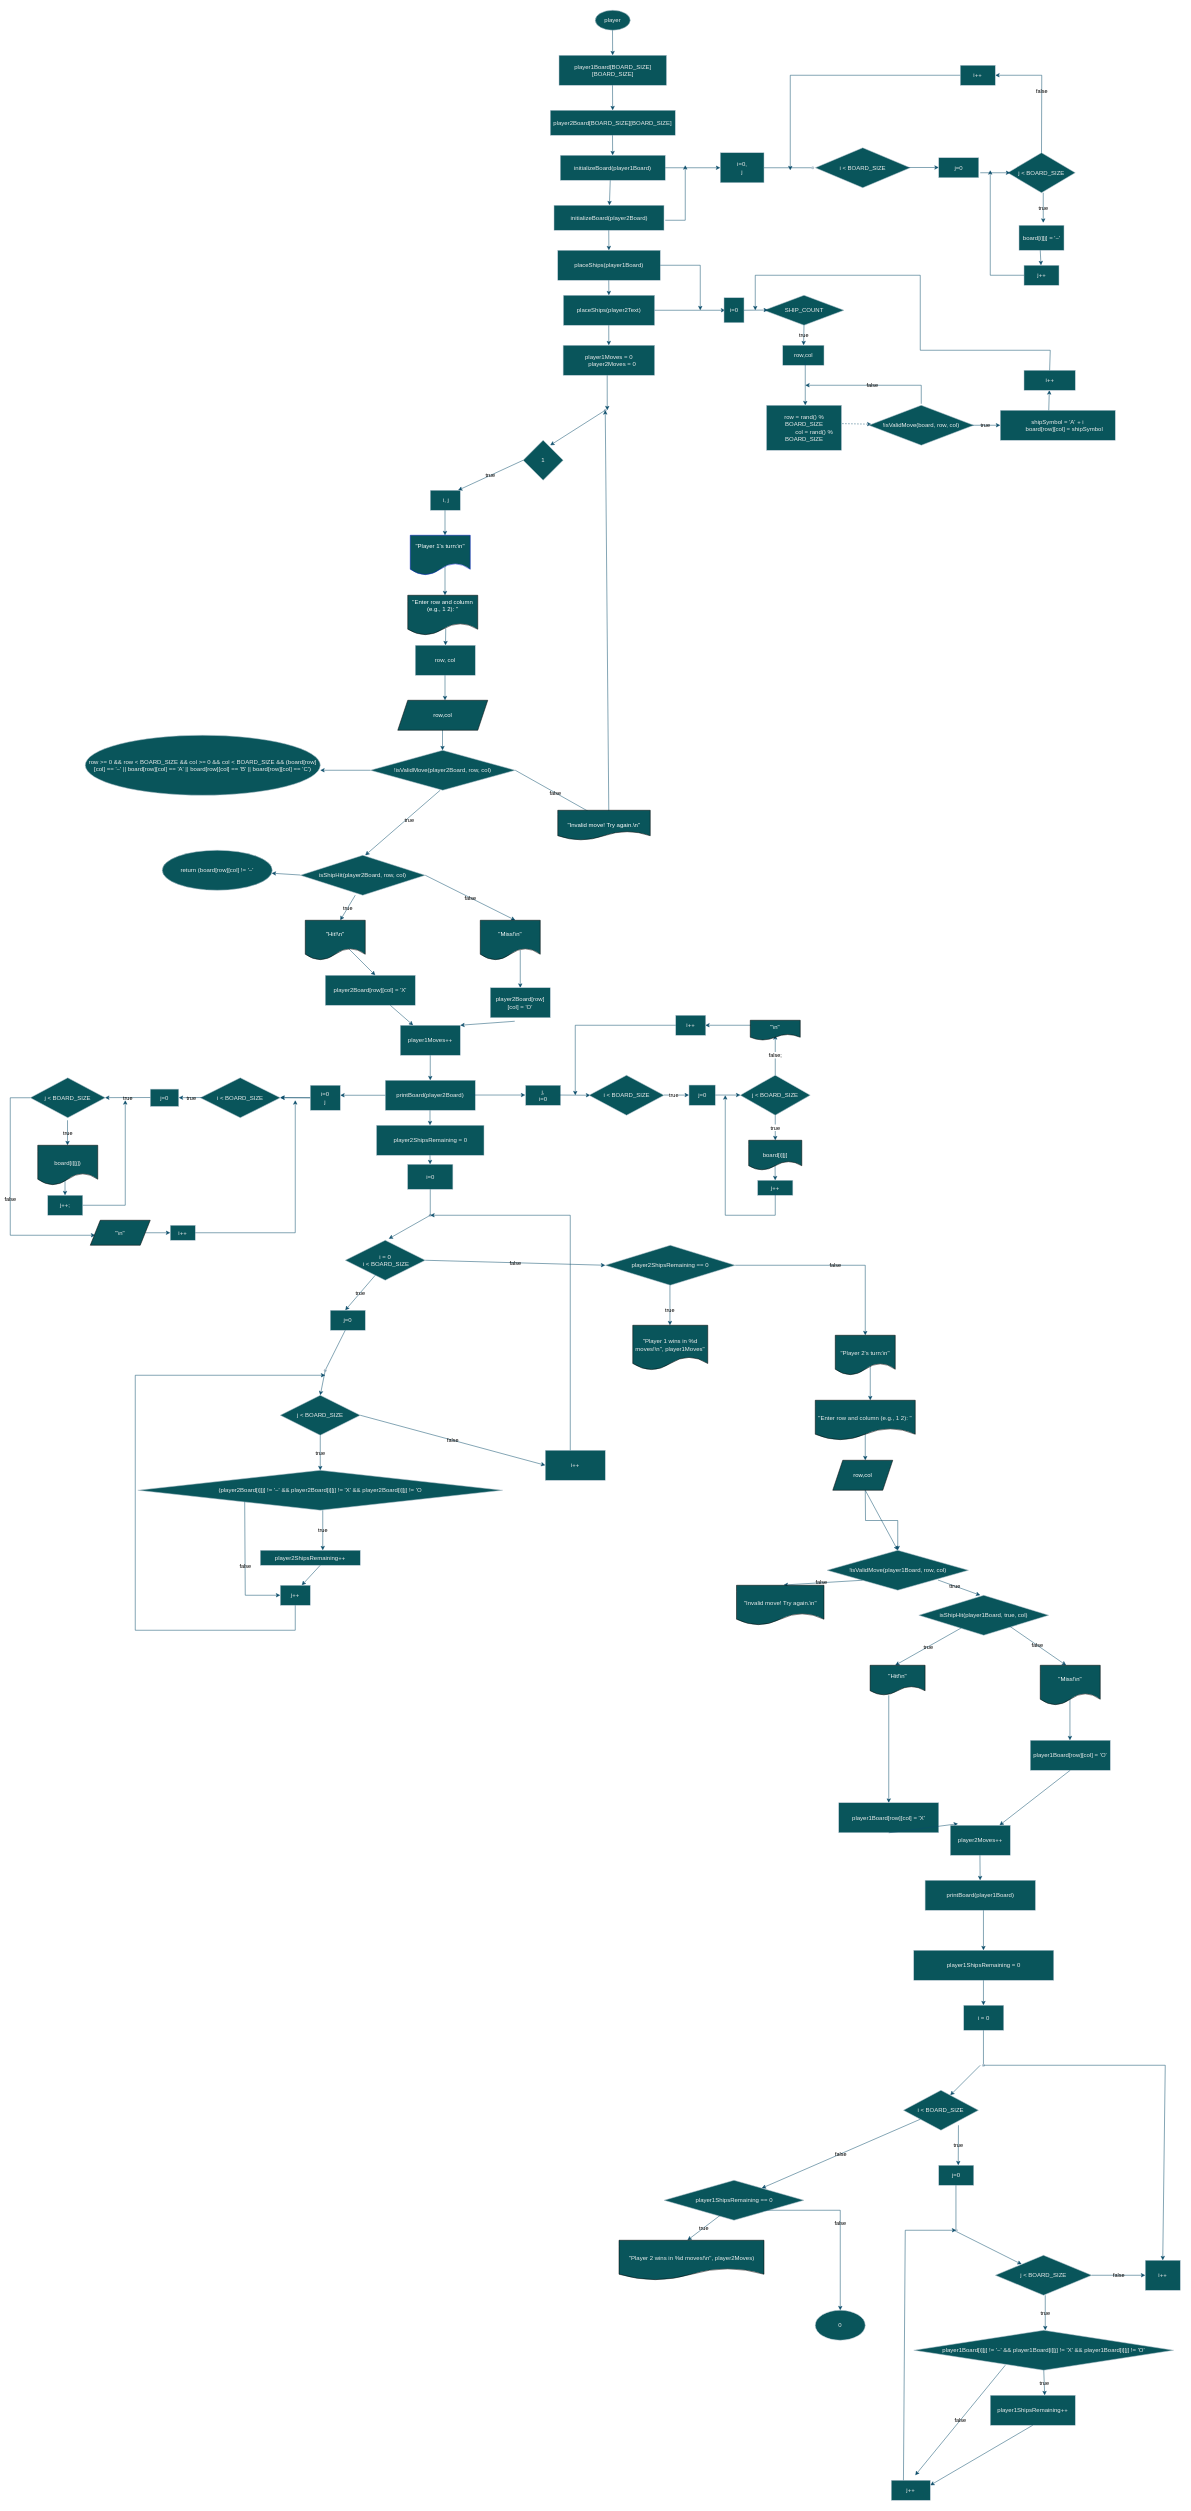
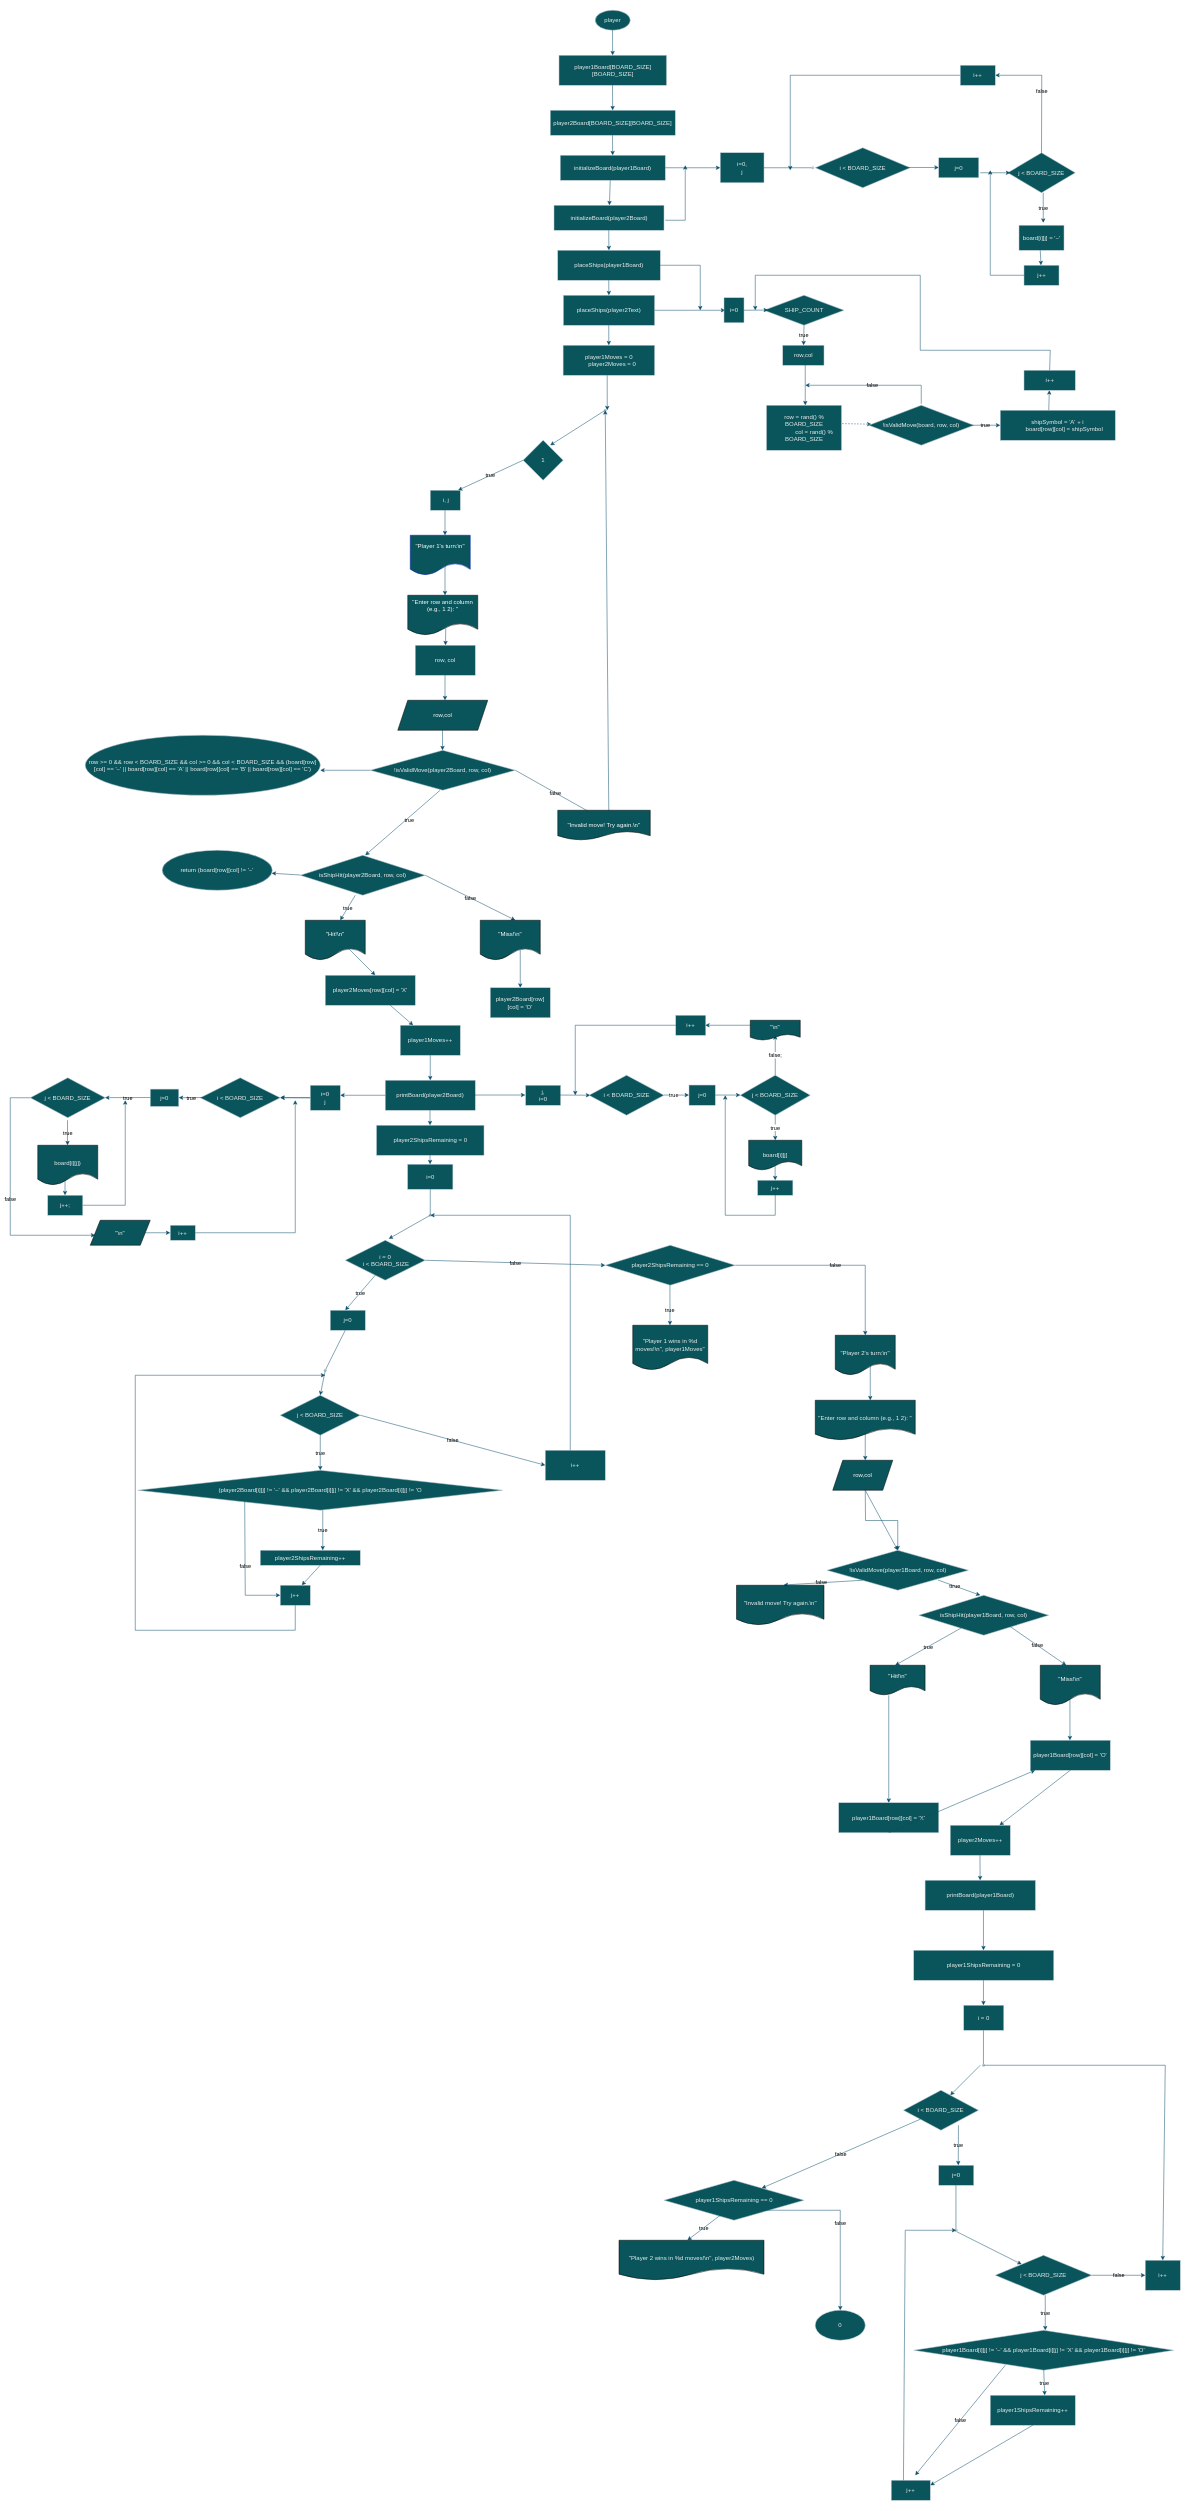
(370, 990) -> (370, 990)
(468, 1025) -> none
(984, 1615) -> (984, 1615)
(946, 1825) -> (1007, 1782)
